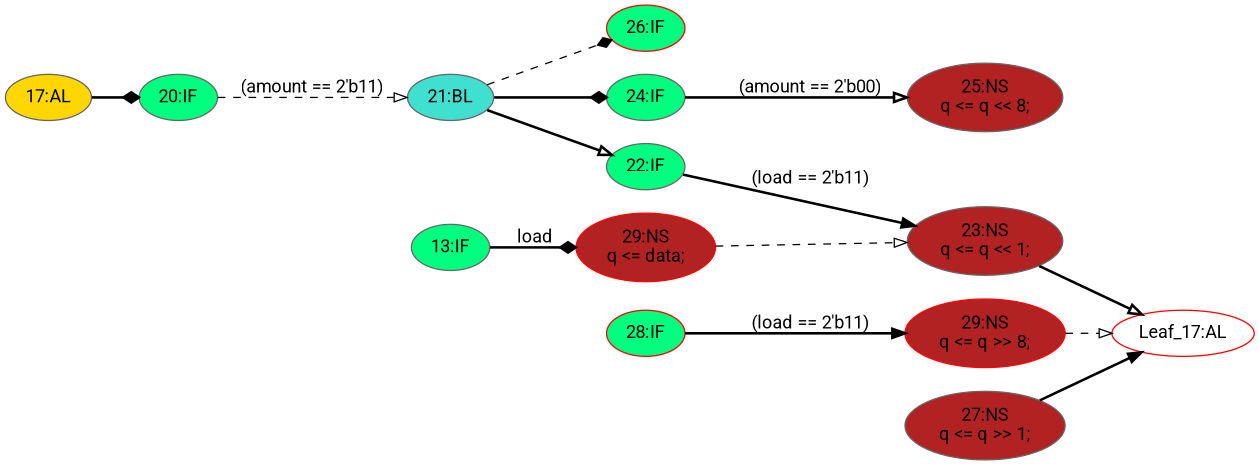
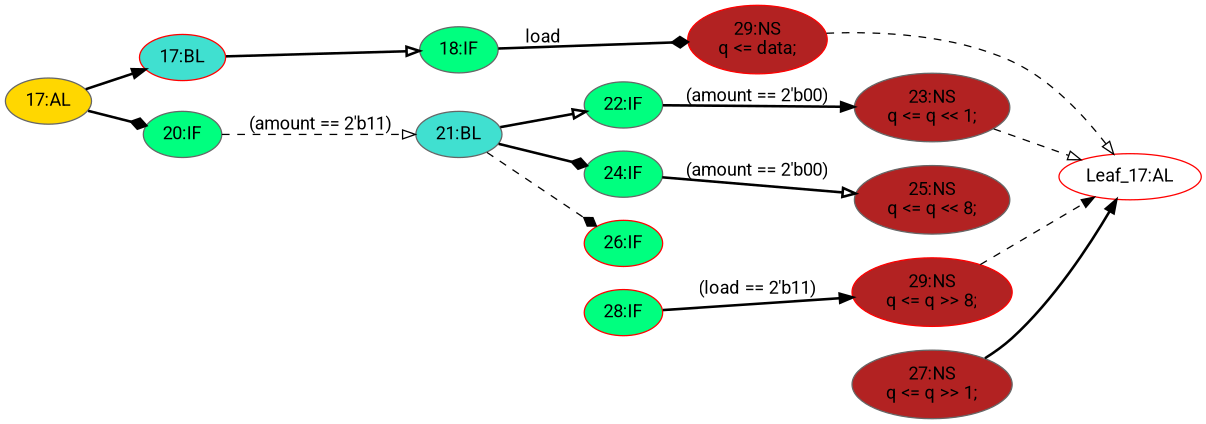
none -> (183, 58)
(810, 179) -> (757, 97)
(805, 244) -> (983, 50)
(451, 247) -> (459, 50)
(1085, 287) -> (1031, 142)
(1082, 333) -> (1032, 234)
